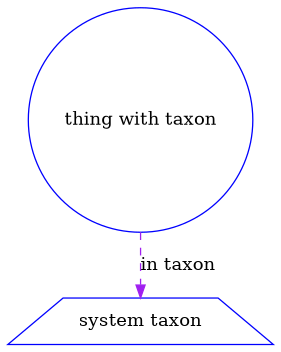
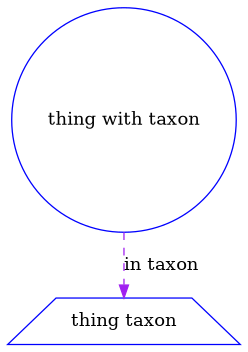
(141, 321) -> (124, 321)
